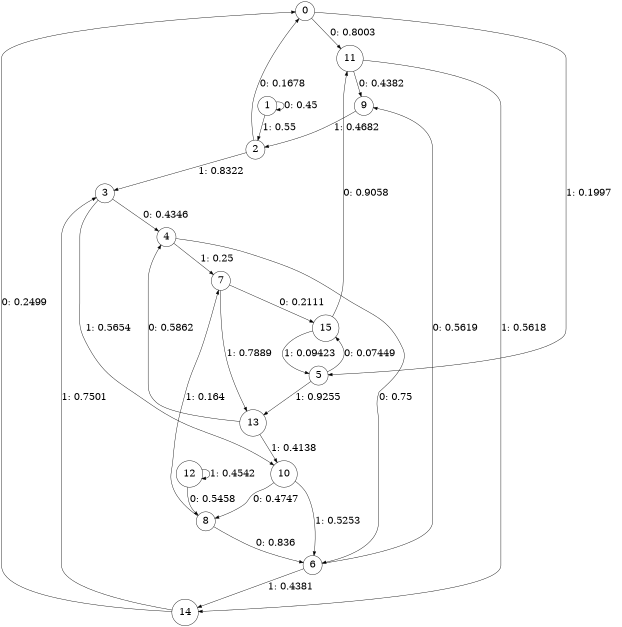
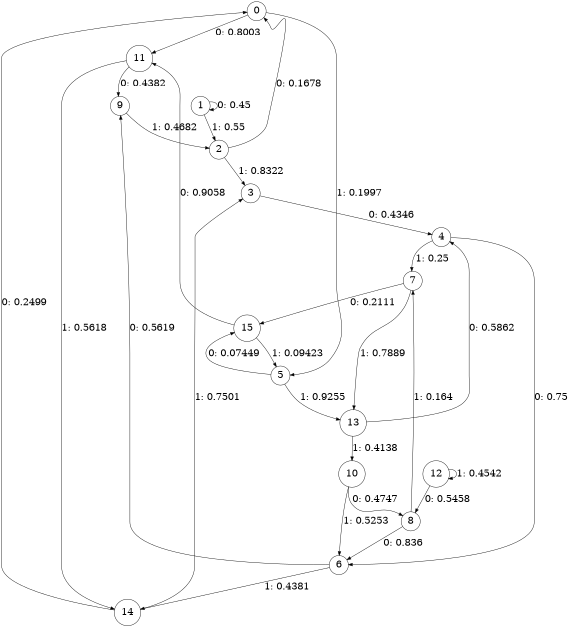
(108, 373) -> none
